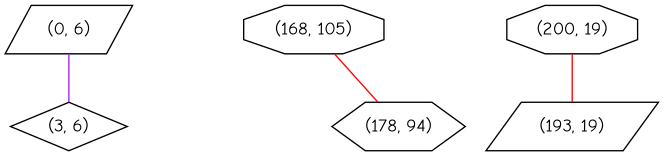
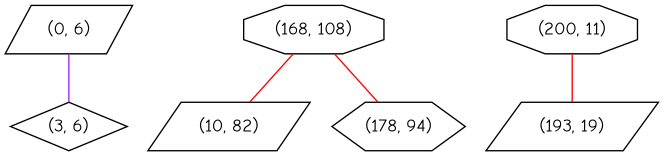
(314, 30) -> (314, 30)
(572, 30) -> (572, 30)
none -> (229, 127)
